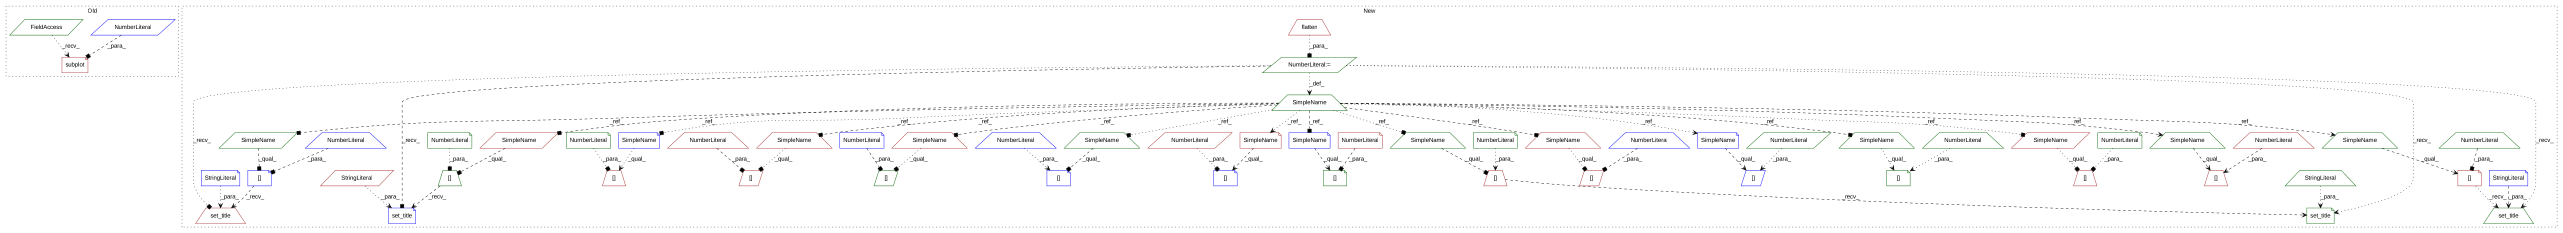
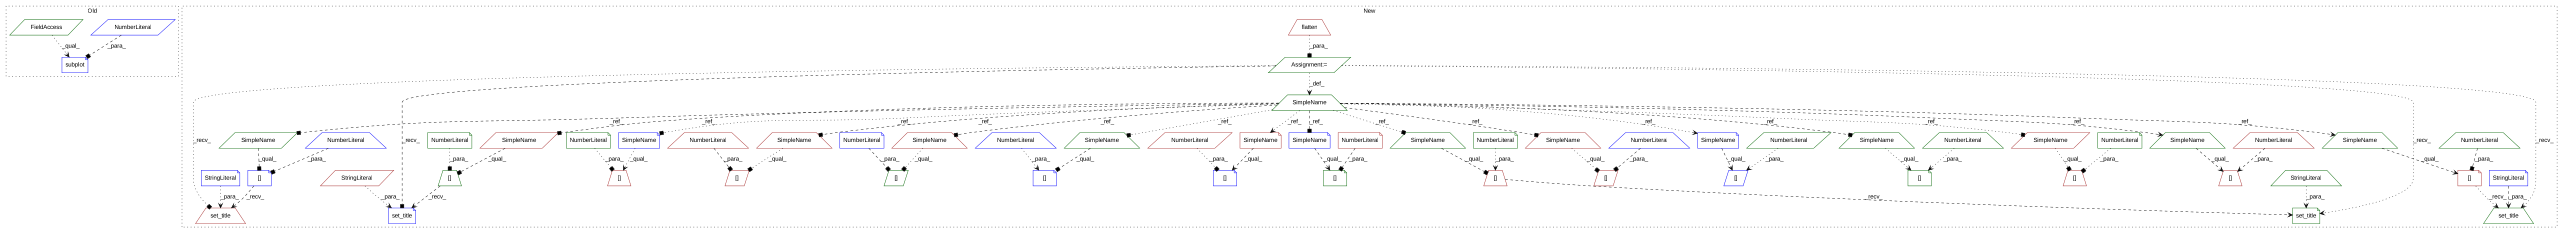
(71, 46) -> (71, 46)
(75, 65) -> (75, 65)
(1310, 65) -> (1310, 65)
